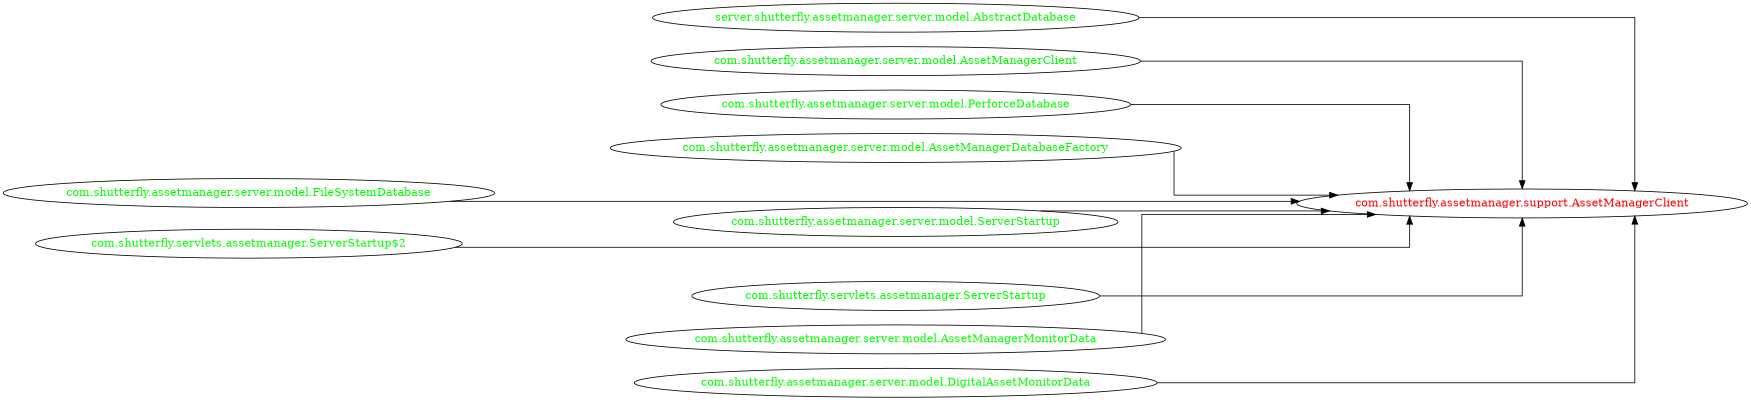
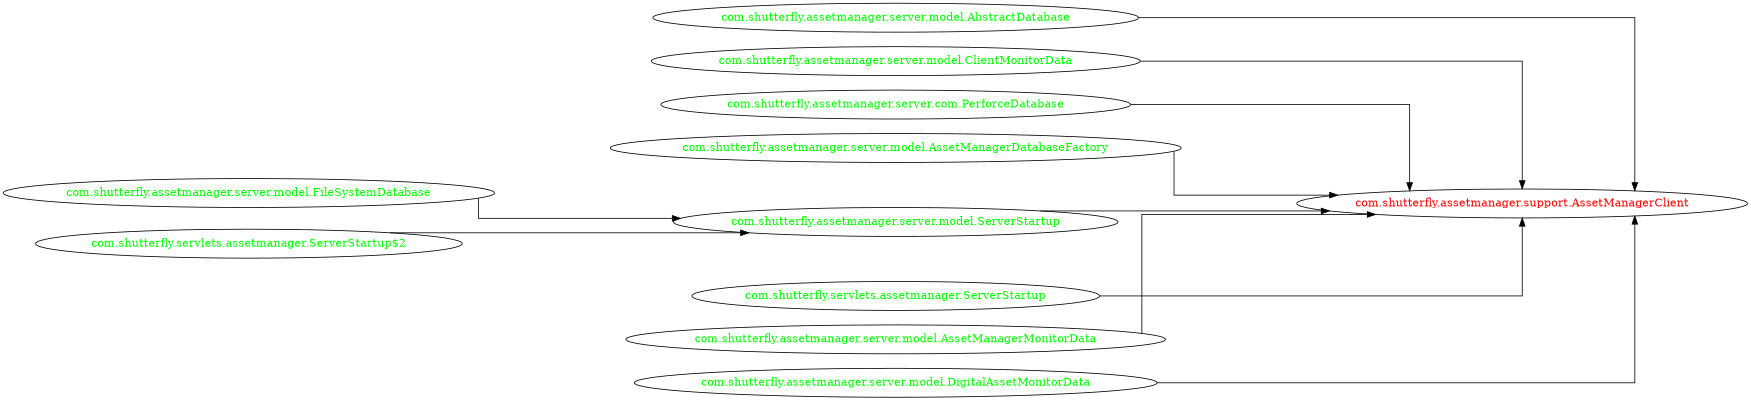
(896, 18) -> (896, 18)
(896, 61) -> (896, 61)
(896, 105) -> (896, 105)
(871, 201) -> (565, 218)
(944, 247) -> (565, 233)
